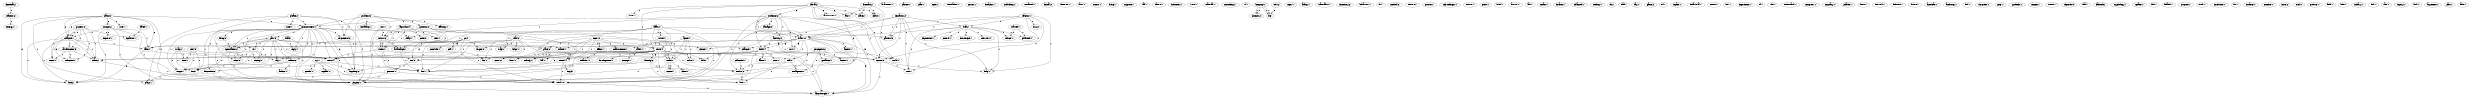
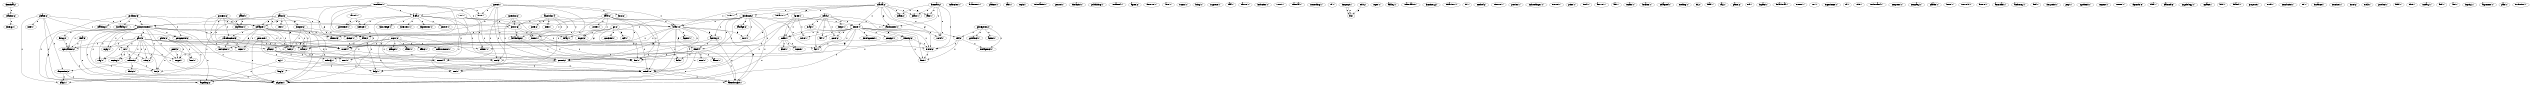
(1048, 5) -> (1135, 5)
(1898, 5) -> none
(2416, 5) -> none
(2463, 5) -> (2521, 5)
none -> (481, 16)
(901, 16) -> (379, 5)
(1027, 16) -> (497, 5)
(1256, 16) -> none
(399, 19) -> none
none -> (823, 19)
none -> (869, 21)
none -> (925, 22)
none -> (480, 27)
(89, 32) -> none
(108, 38) -> none
none -> (861, 41)
(775, 44) -> (698, 29)
(311, 48) -> none
(179, 49) -> (164, 38)
none -> (475, 50)
(621, 52) -> (831, 9)
(239, 54) -> (279, 44)
(228, 64) -> none
(460, 64) -> (245, 77)
(740, 65) -> (950, 29)
(403, 66) -> (374, 55)
(309, 72) -> none
(326, 72) -> none
